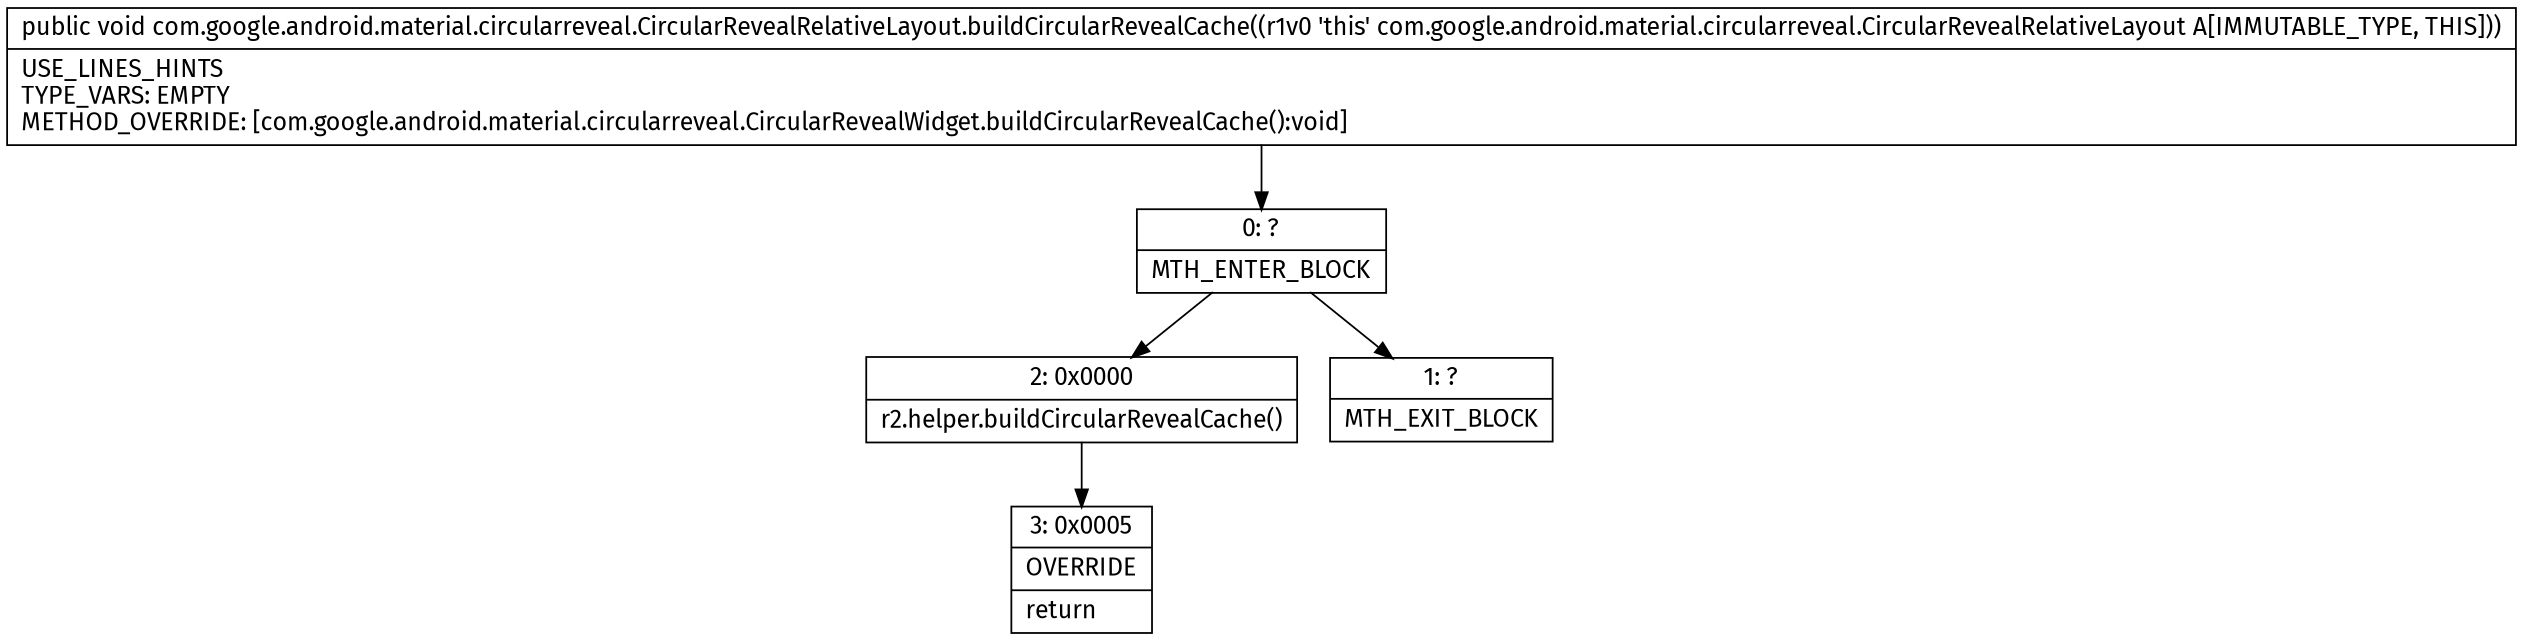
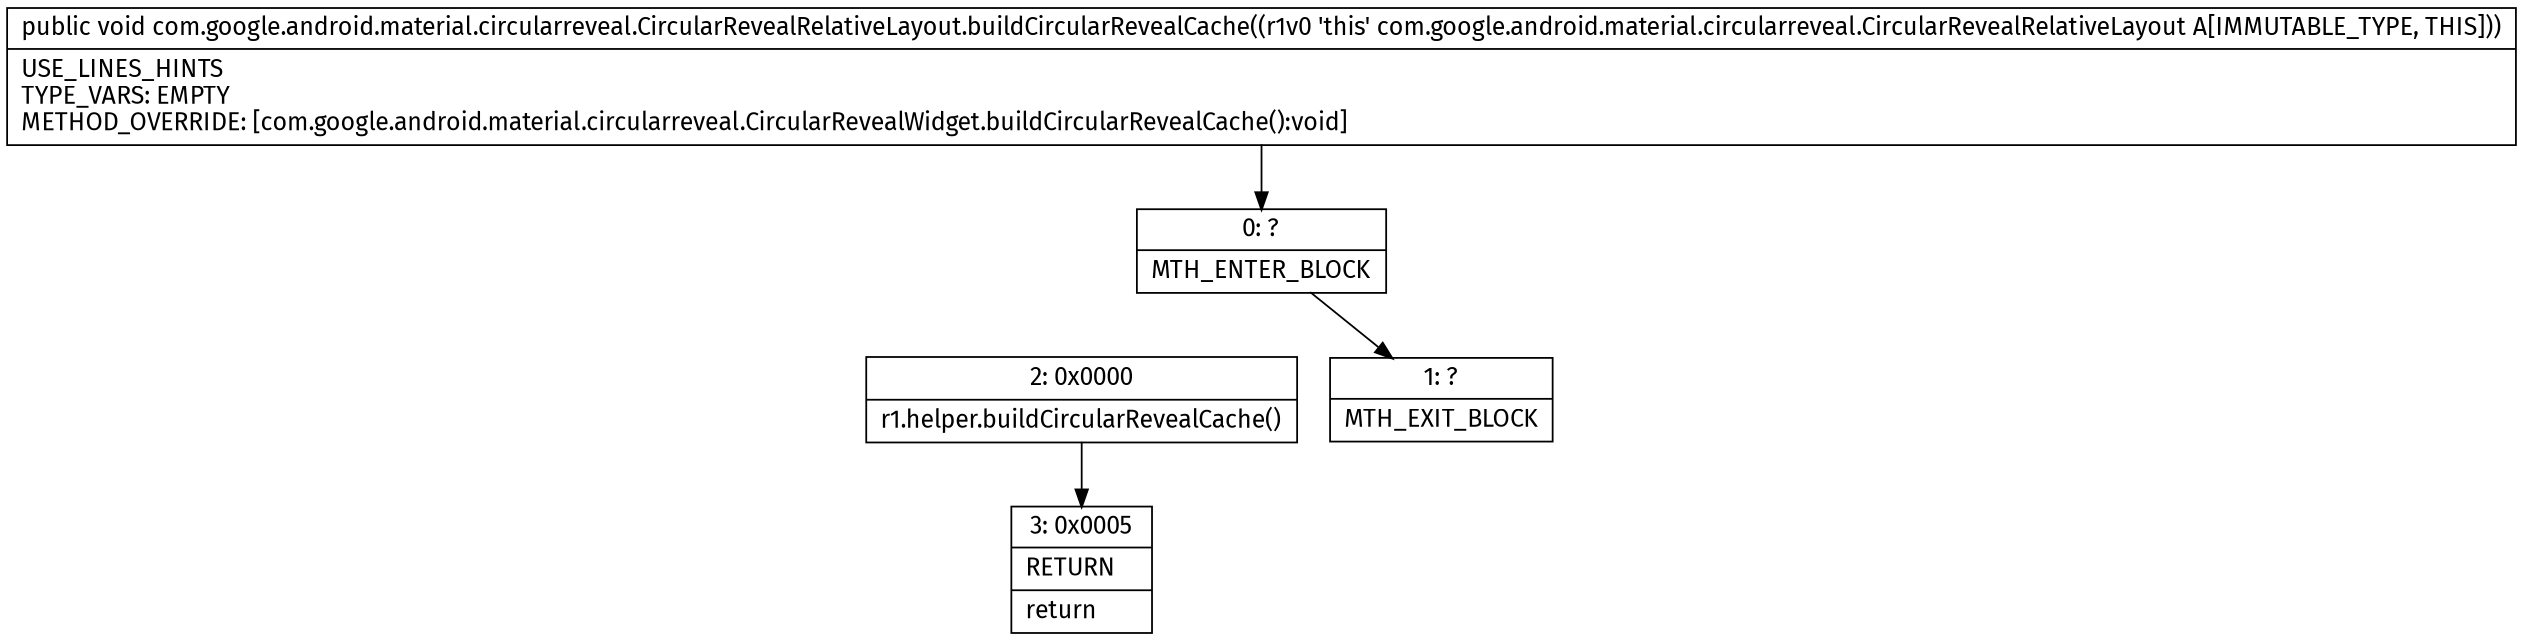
(1179, 319) -> none
(1082, 420) -> (1082, 420)
(1082, 568) -> (1071, 568)
